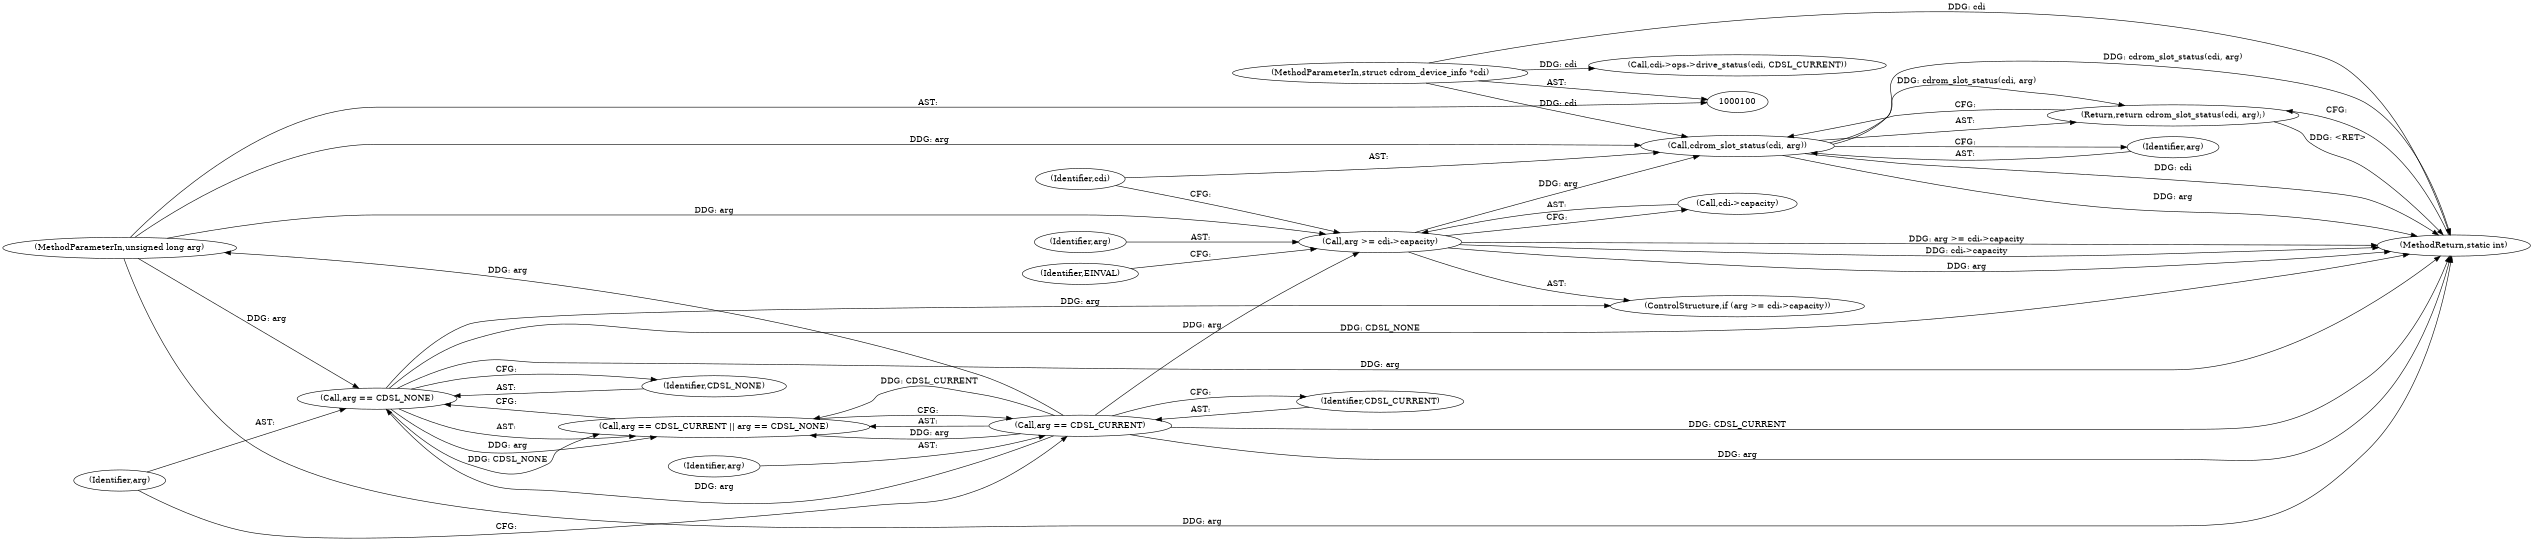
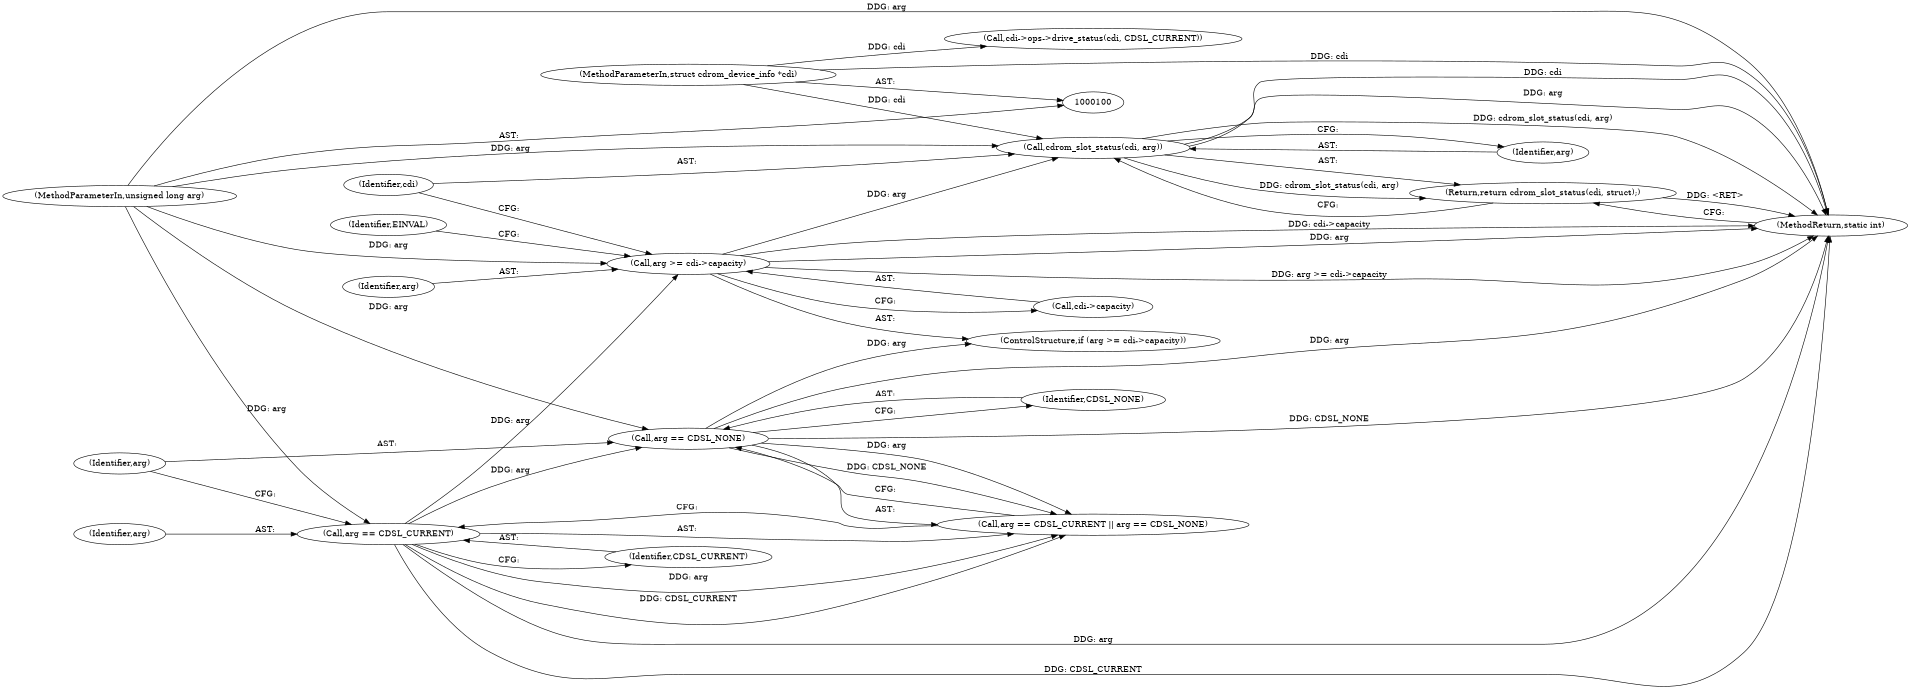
(2173, 115) -> (1543, 193)
(655, 300) -> (227, 379)
